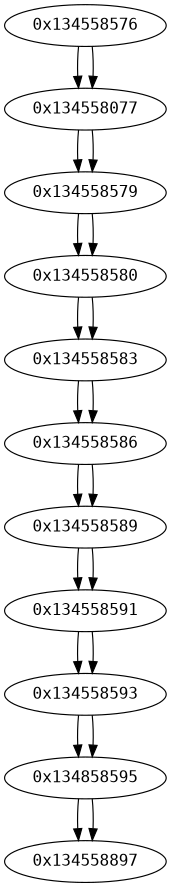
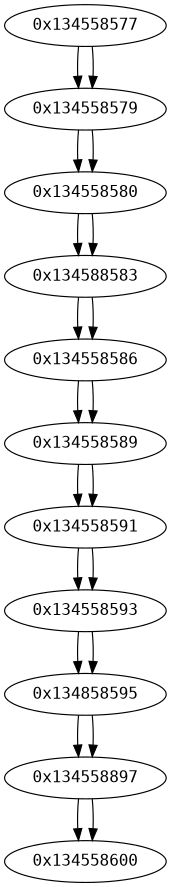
(85, 26) -> none
(85, 109) -> (85, 26)
(85, 360) -> (85, 276)
none -> (85, 862)
